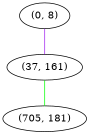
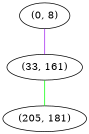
(45, 67) -> (45, 67)
(45, 119) -> (45, 119)
